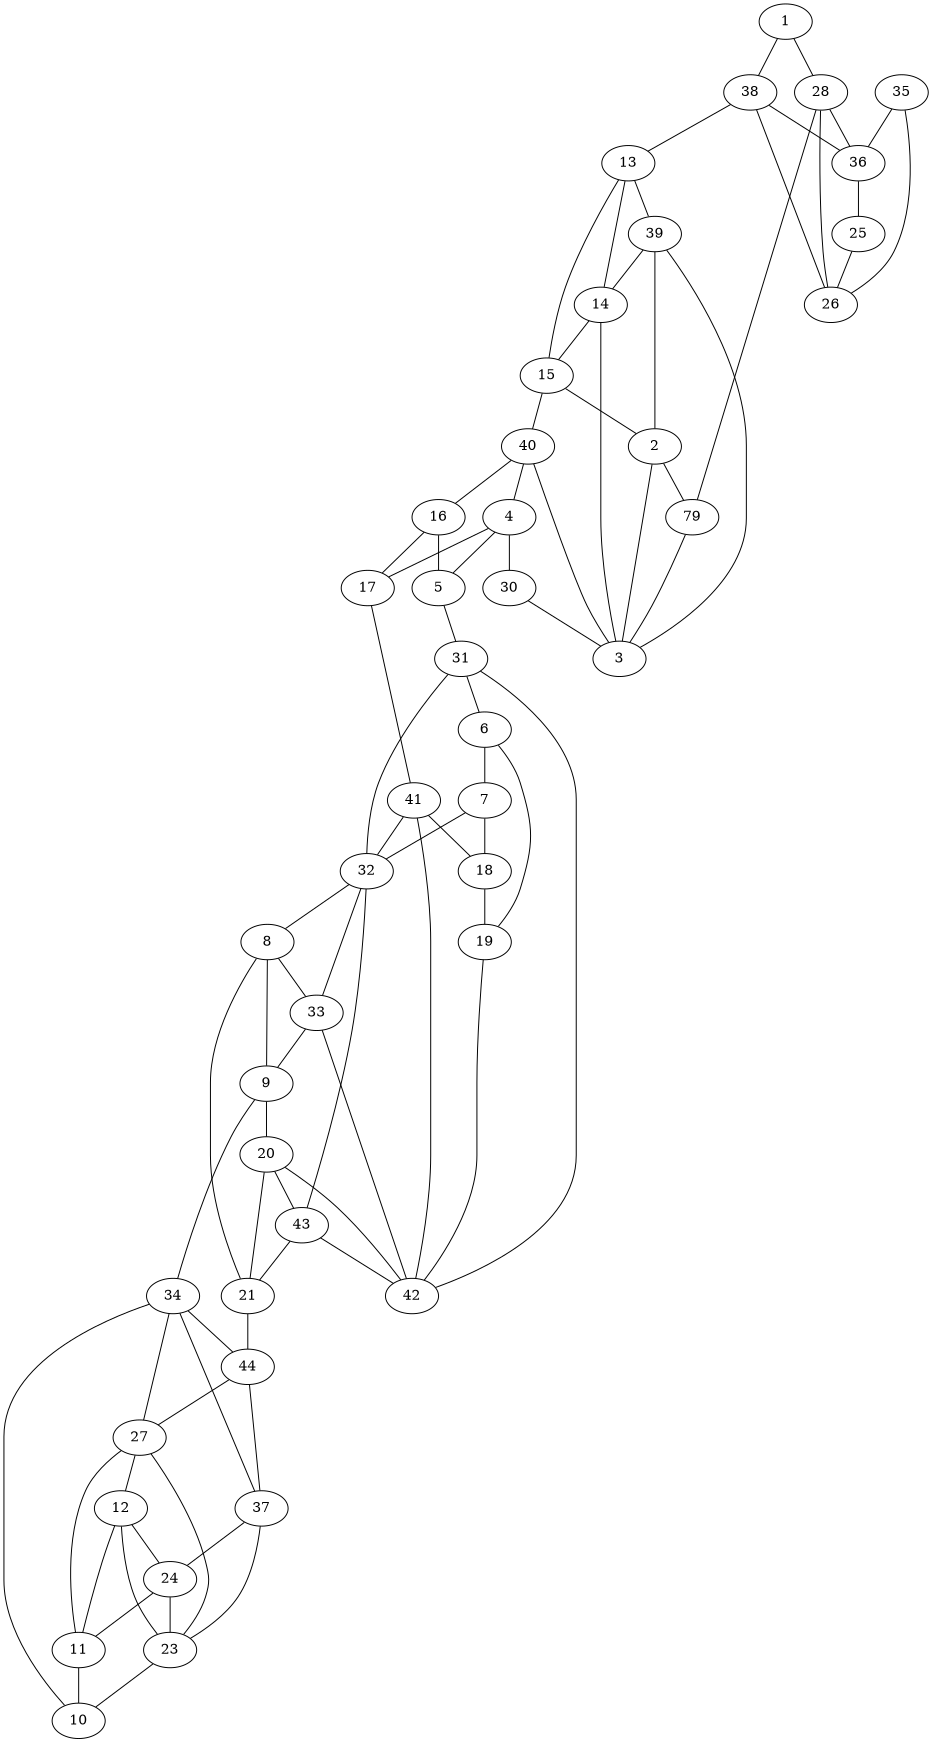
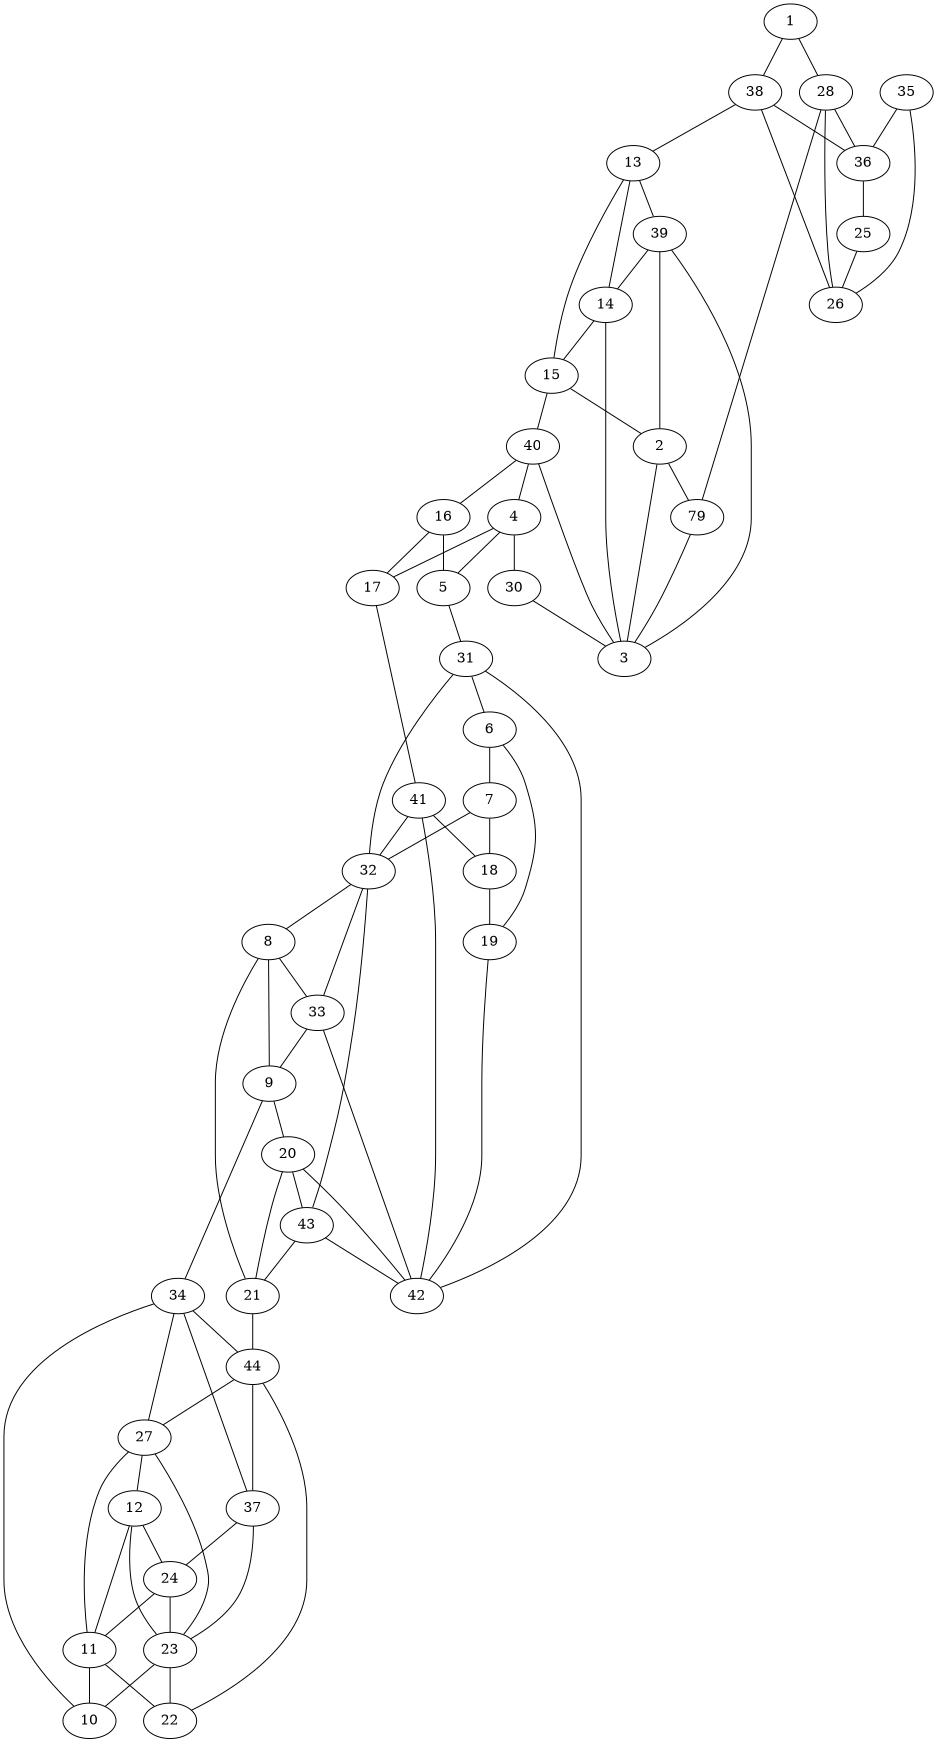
none -> (170, 1721)
